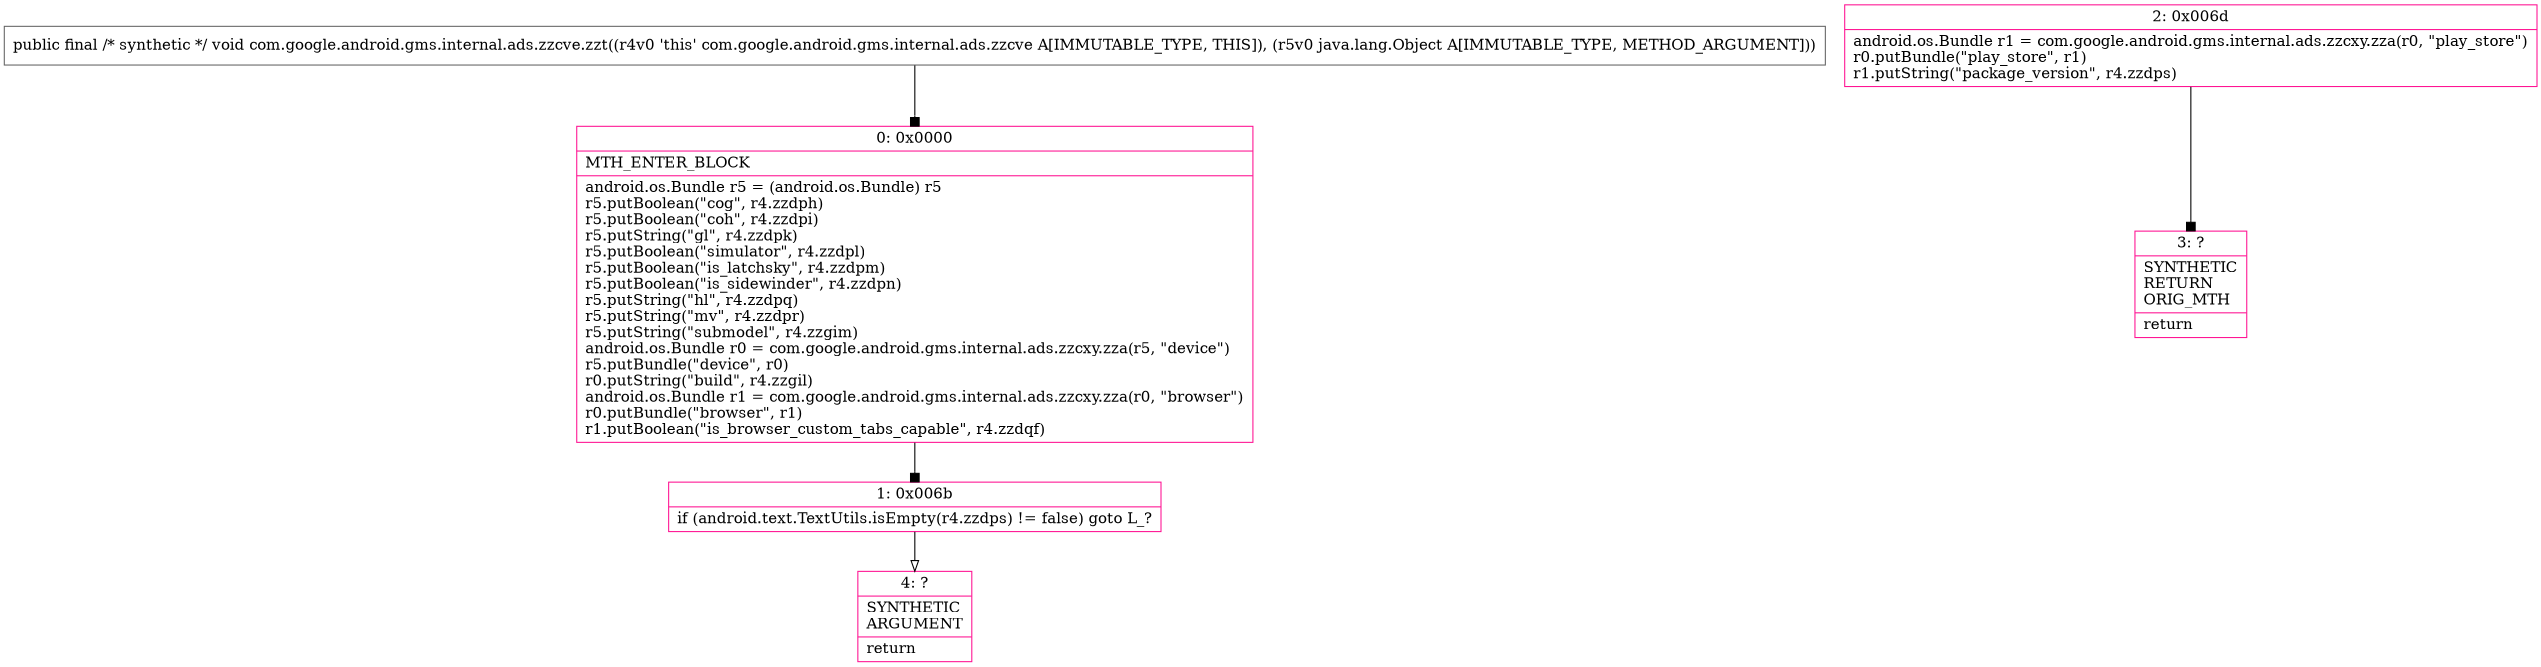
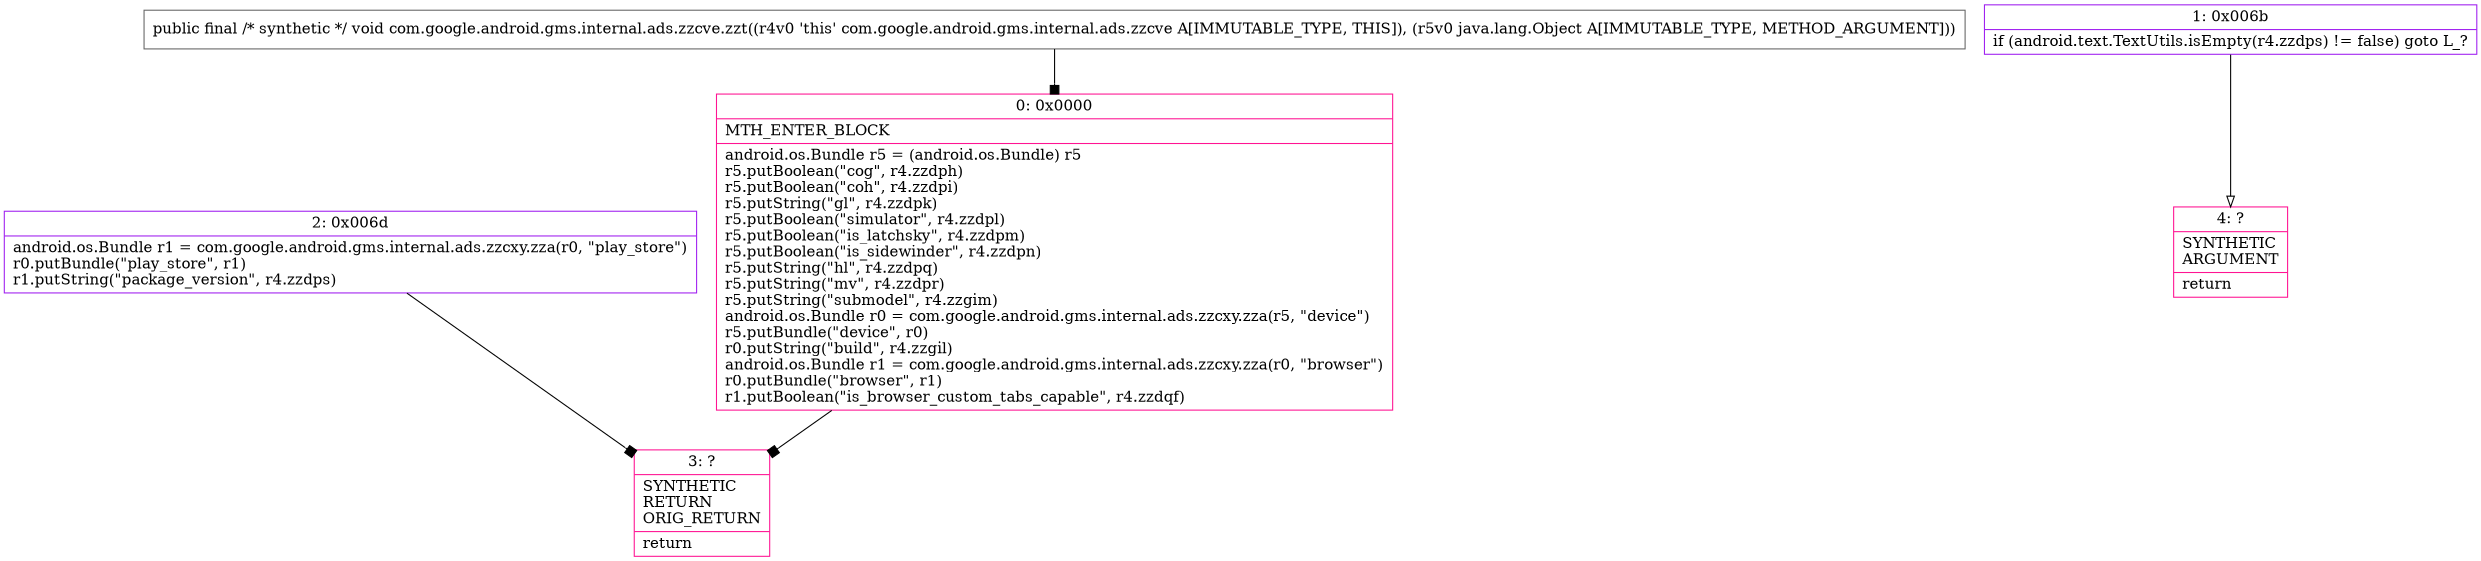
(2191, 46) -> (350, 252)
(2187, 300) -> (702, 519)
(915, 457) -> (805, 429)
(915, 507) -> (2231, 30)
